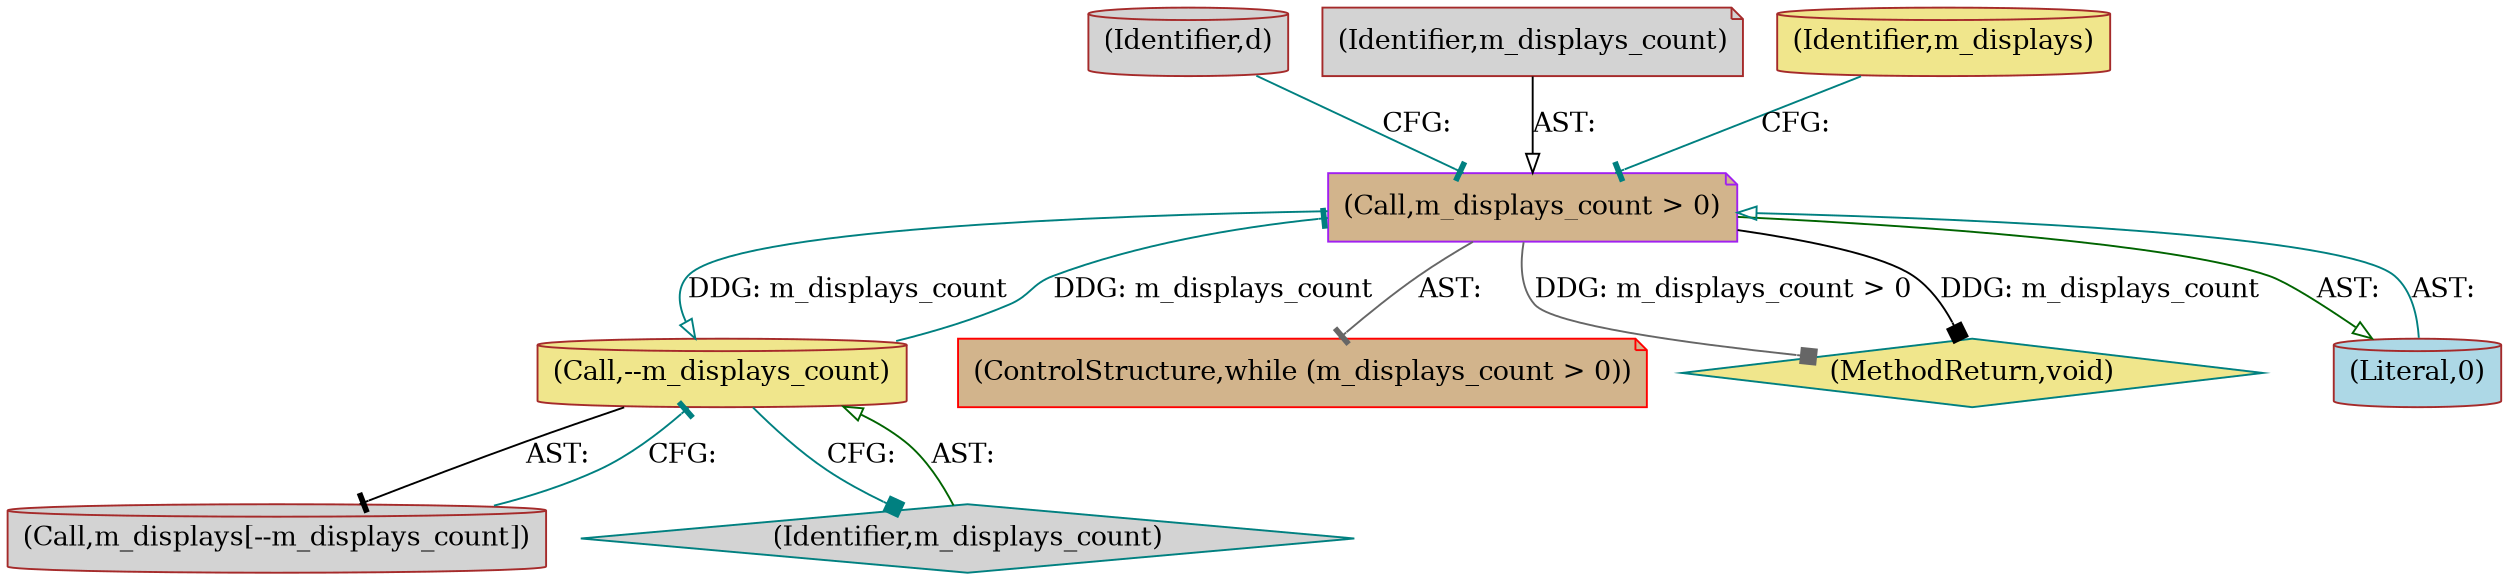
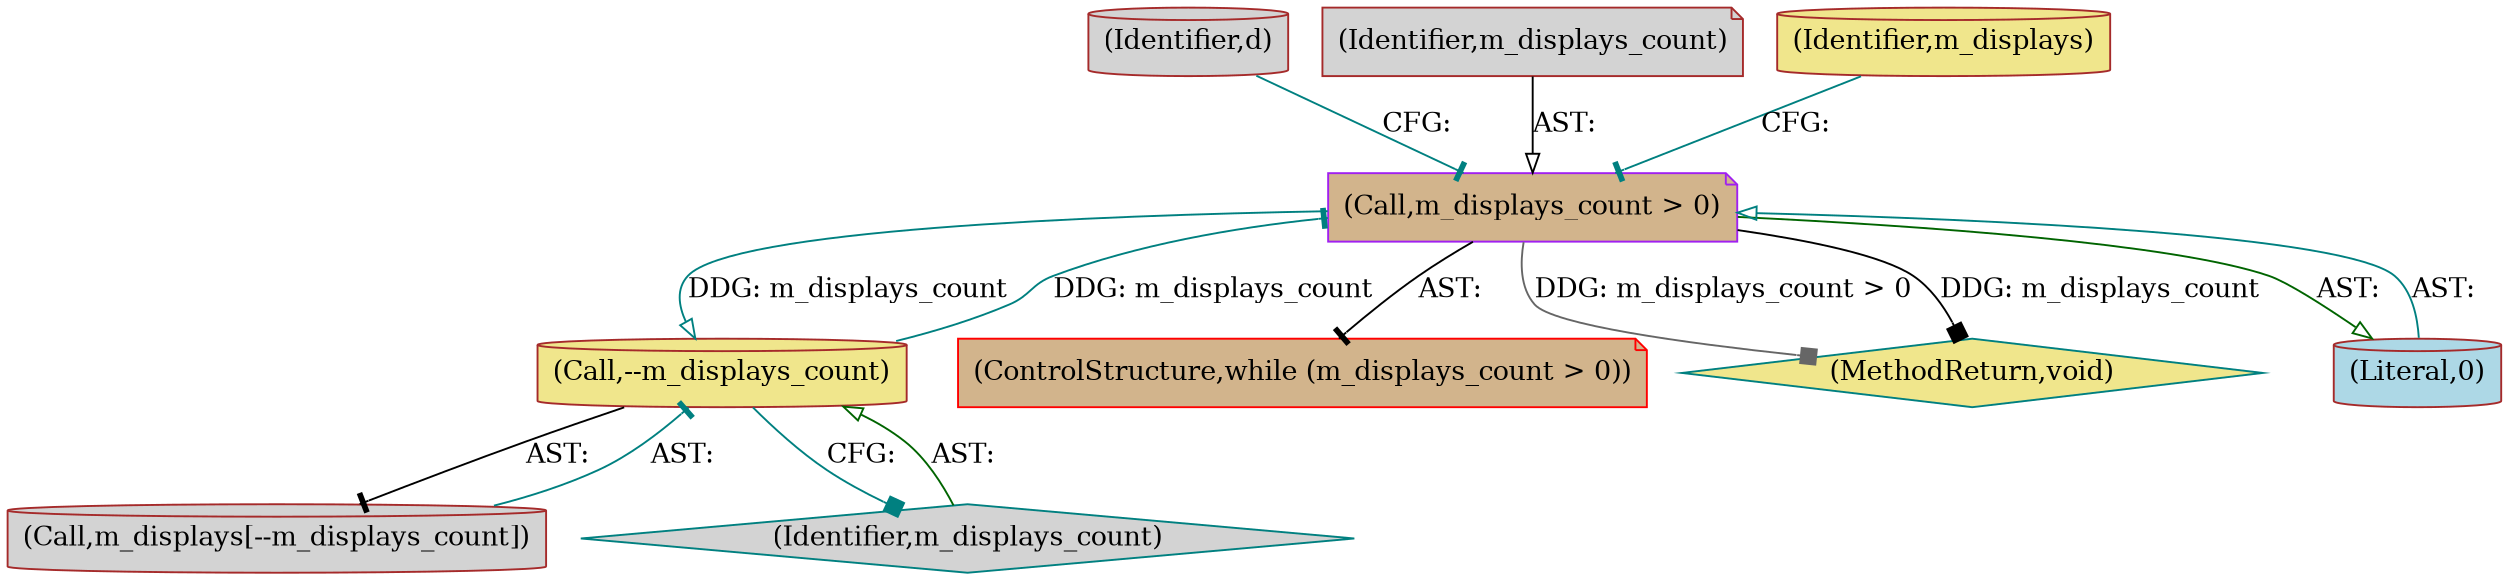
(1407, 284) -> (1407, 284)
(687, 456) -> (687, 456)
